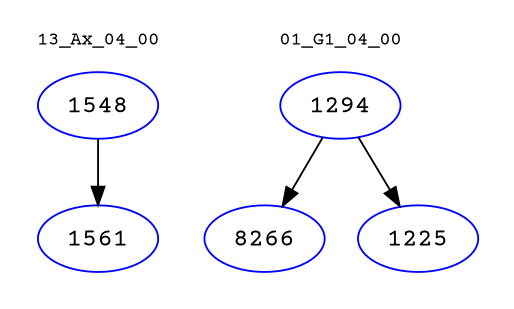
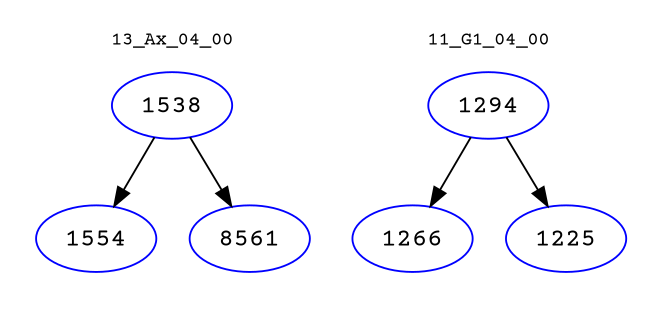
(341, 40) -> (489, 40)
(98, 105) -> (172, 105)
none -> (96, 239)
(98, 239) -> (250, 239)
(265, 239) -> (413, 239)
